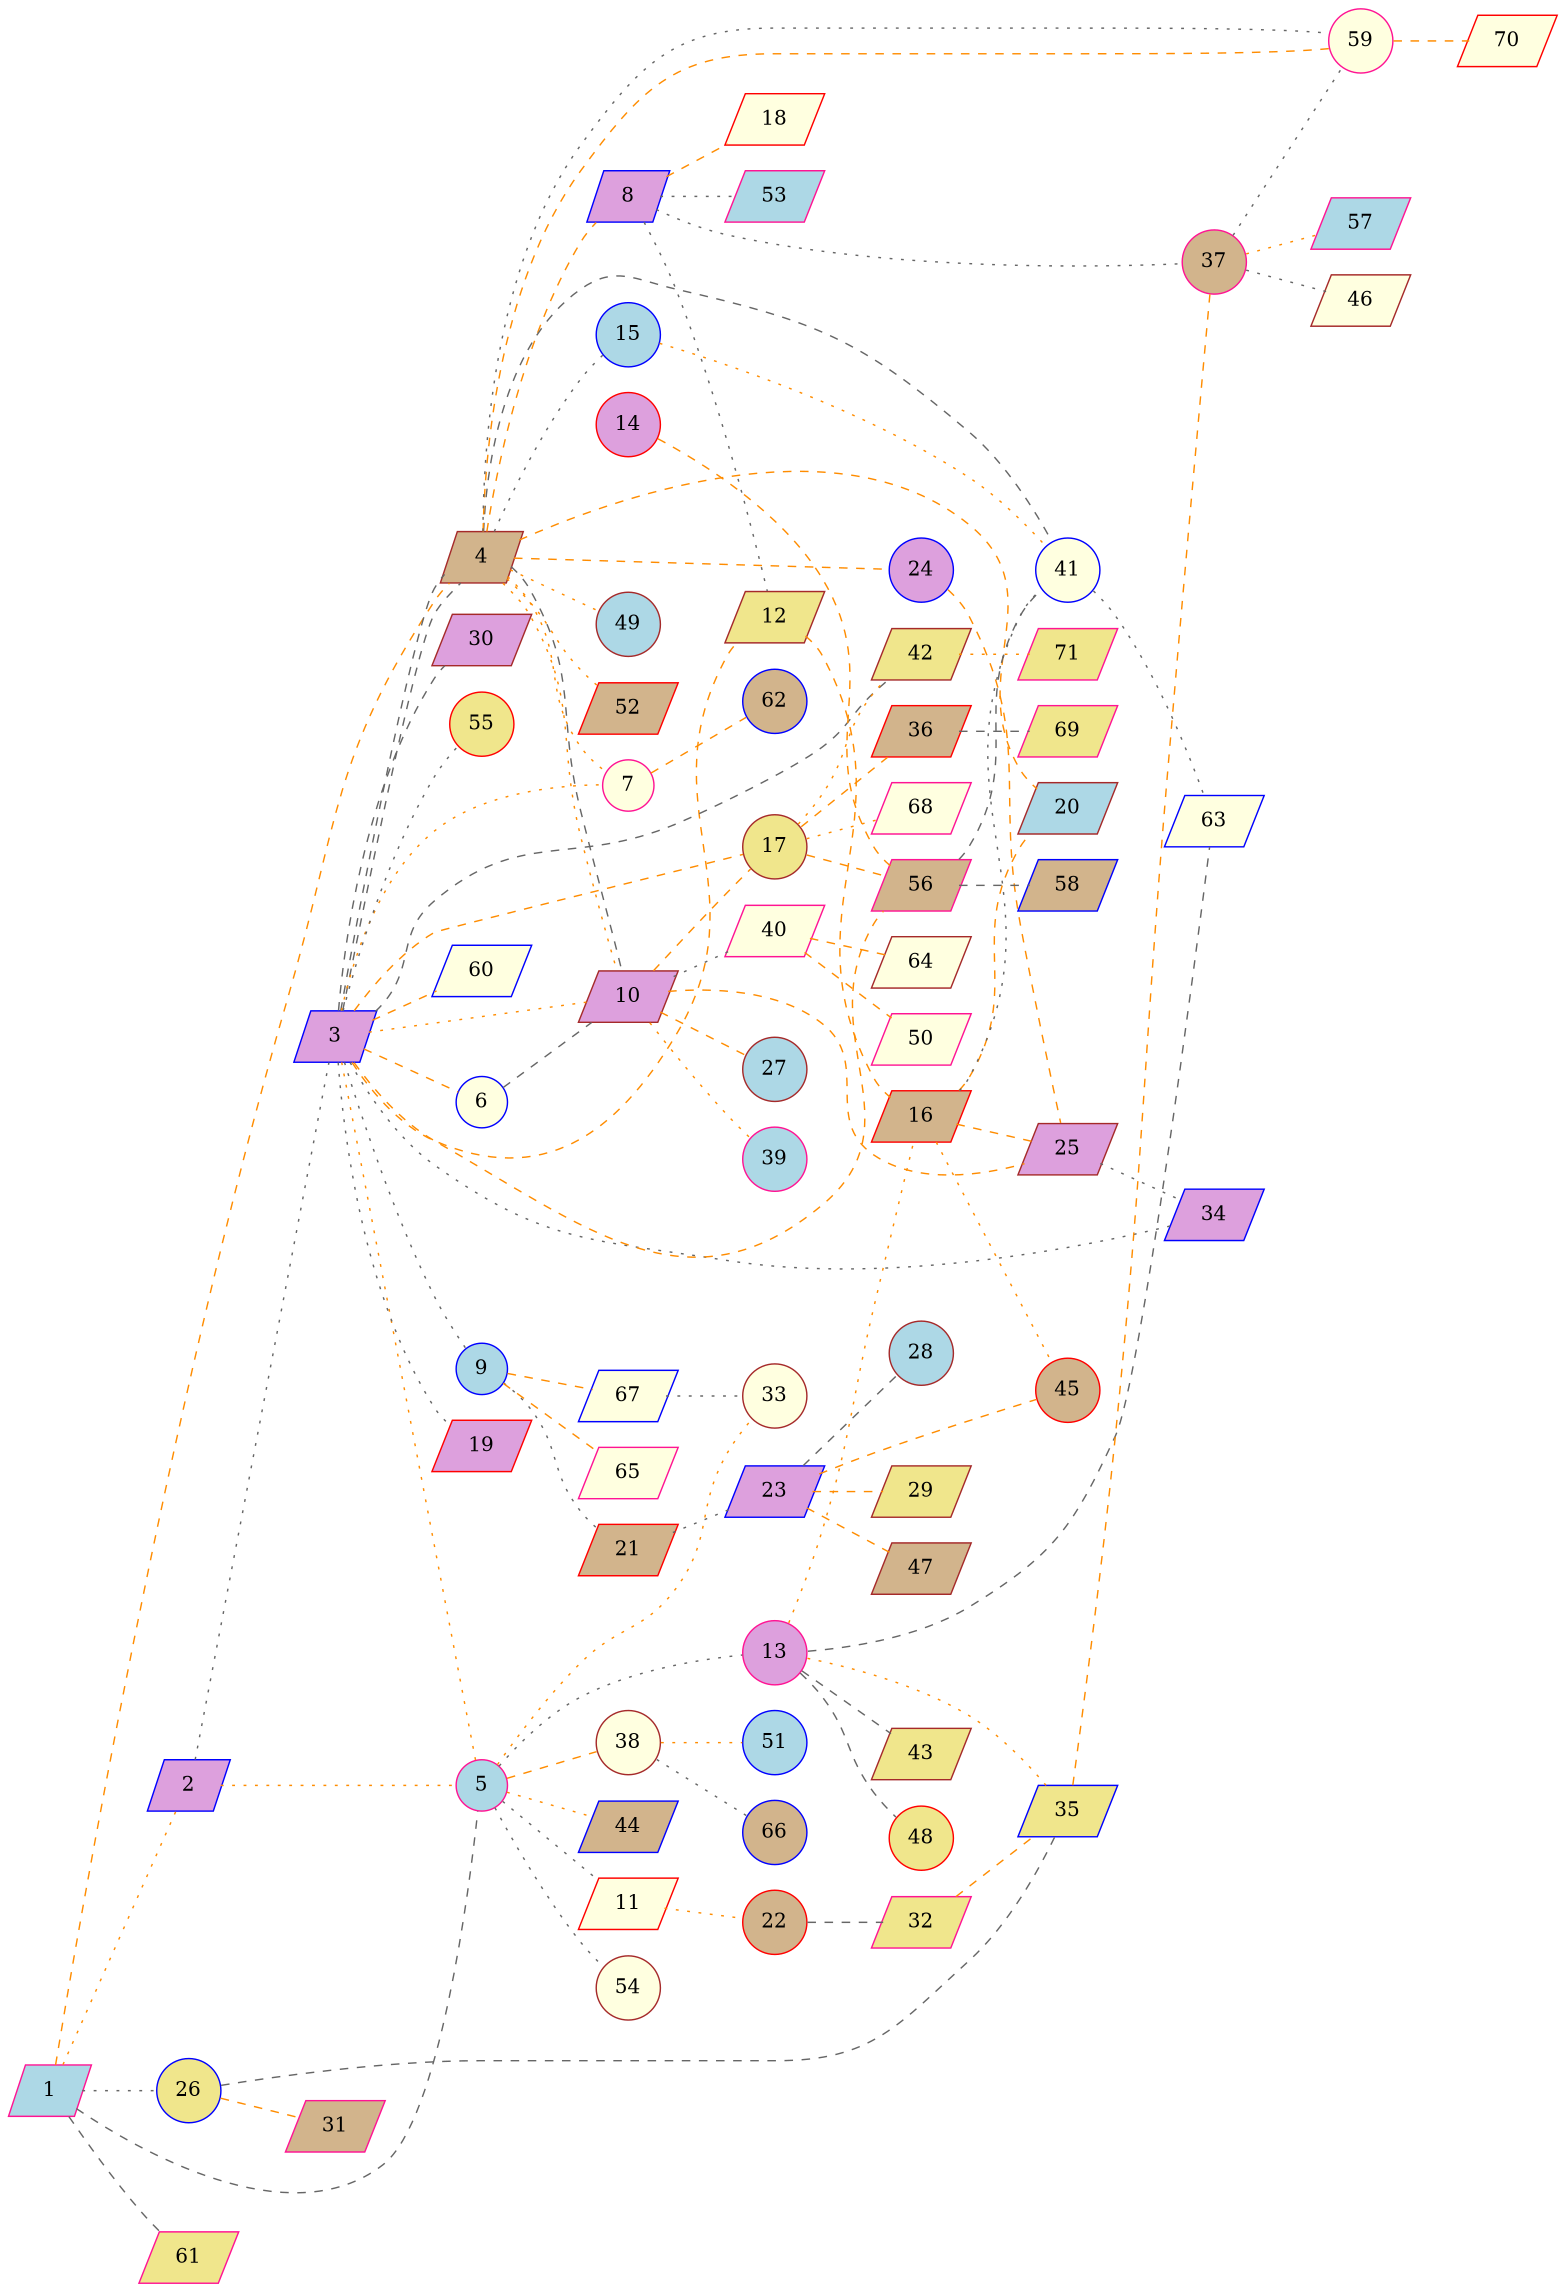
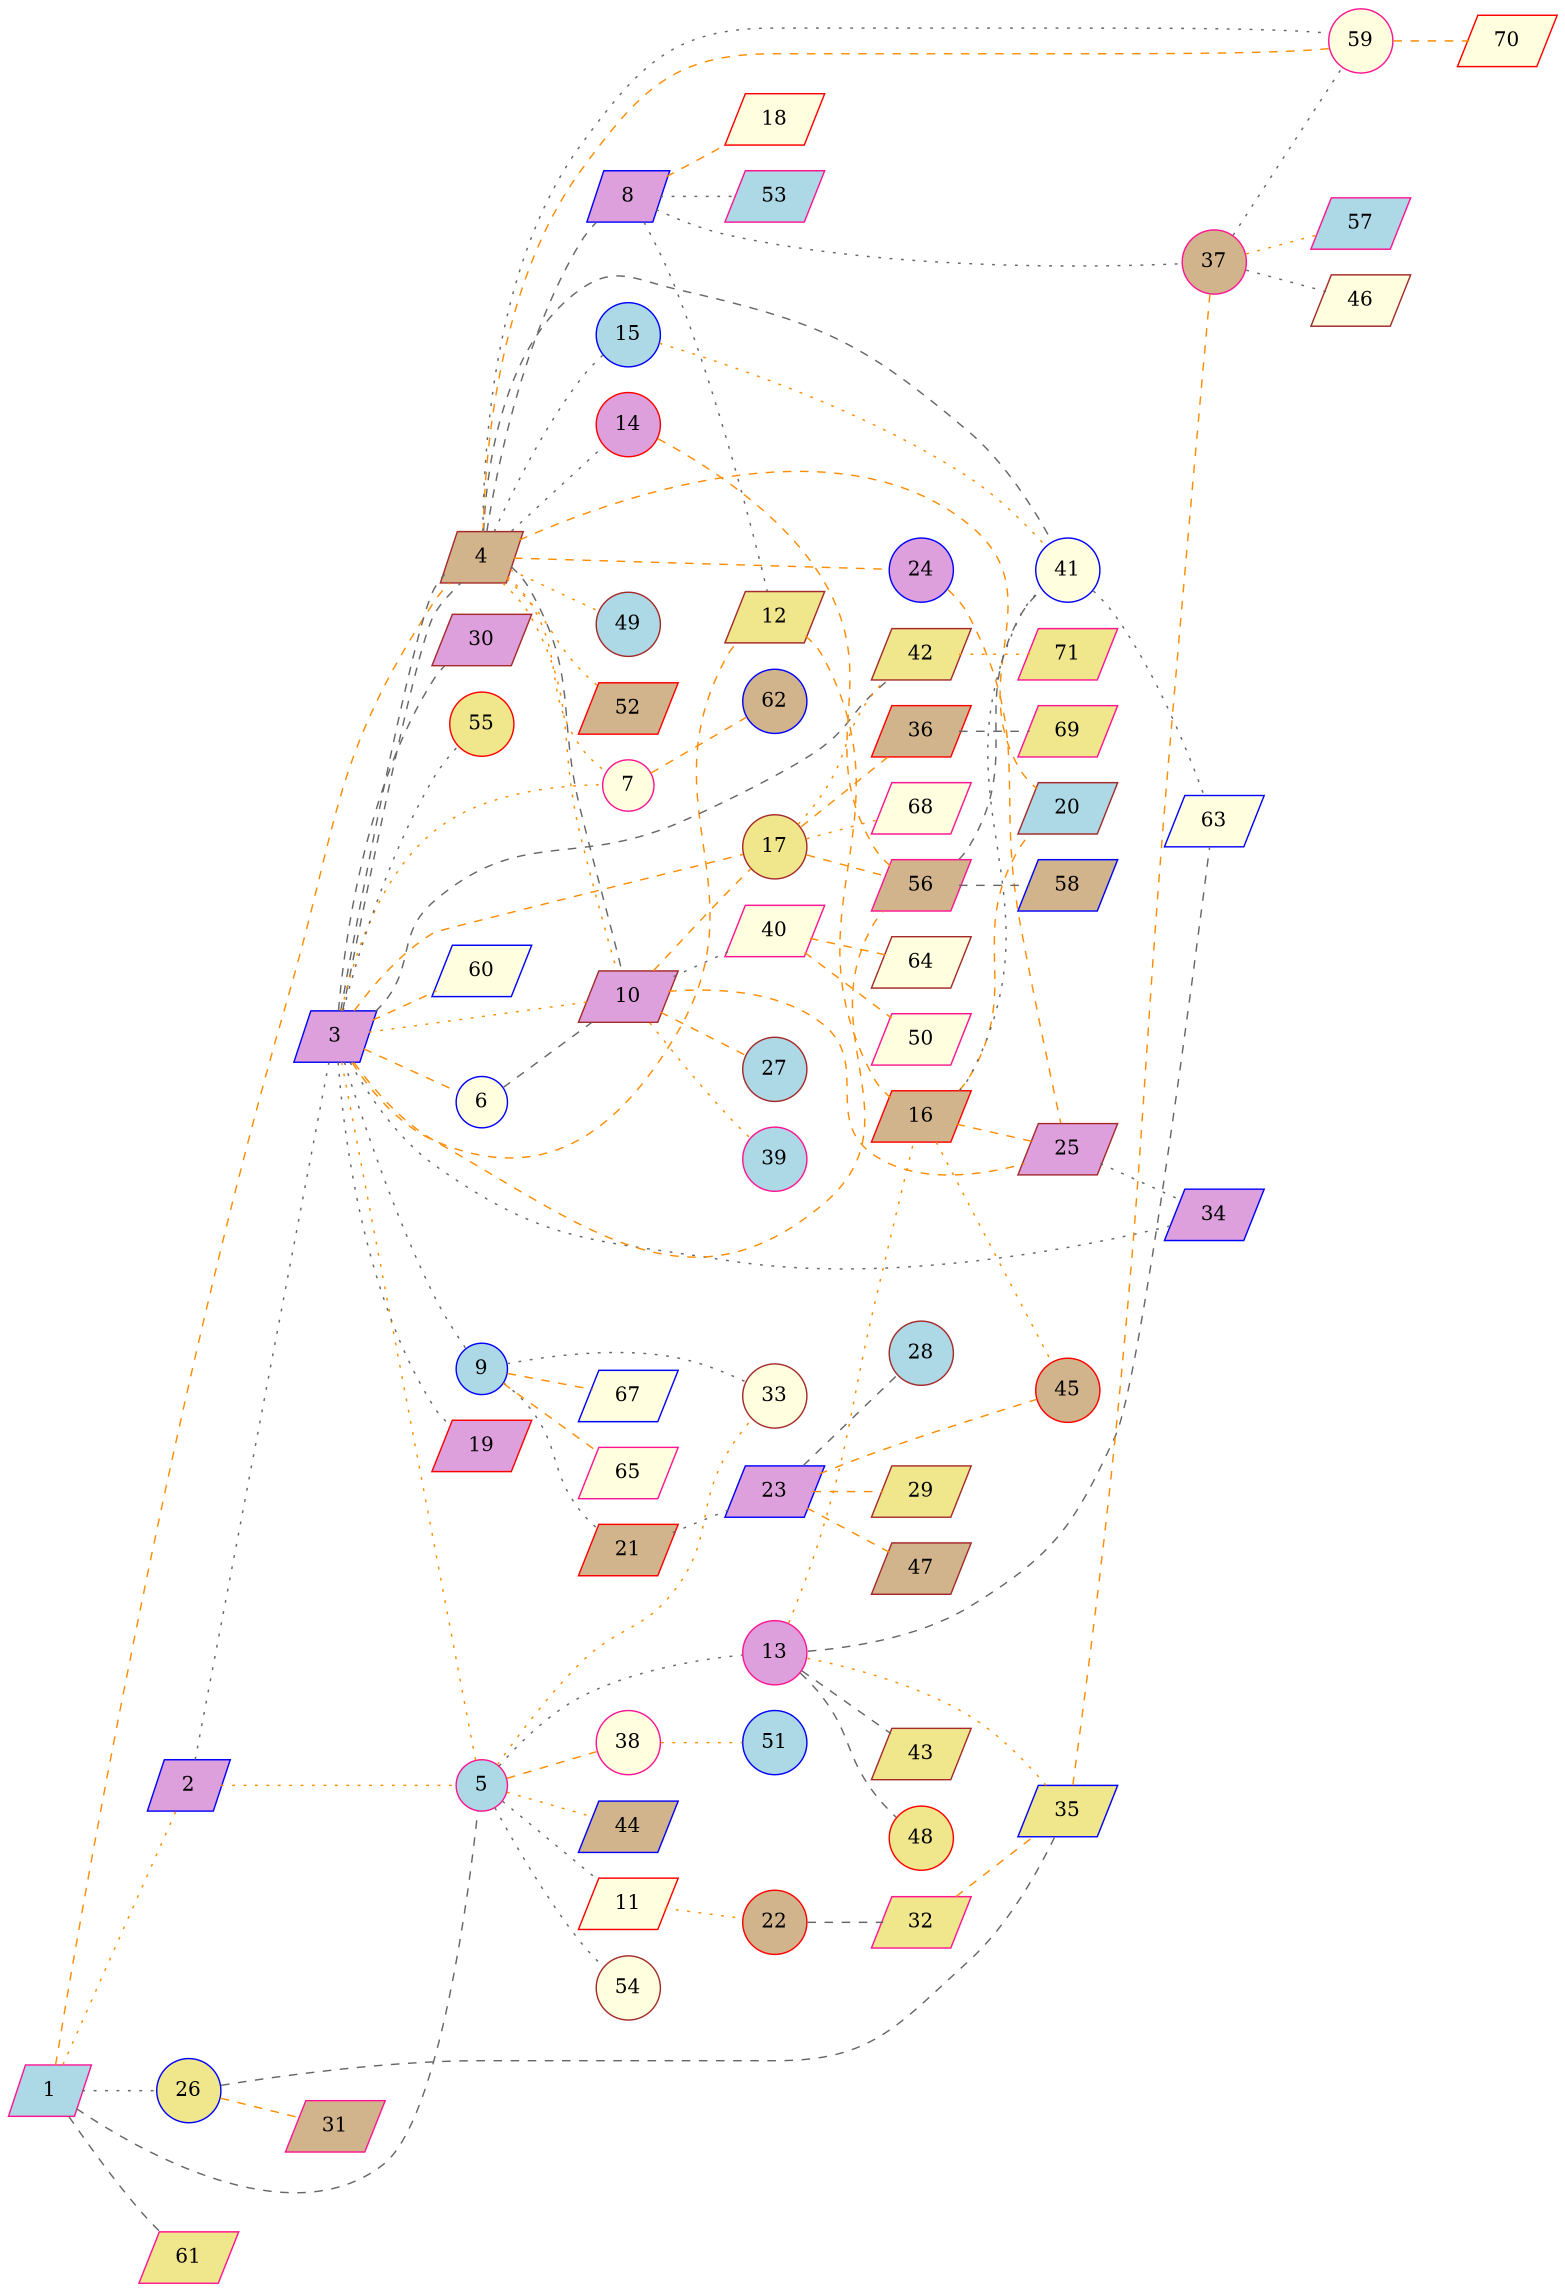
(515, 402) -> (515, 402)
none -> (558, 489)
(704, 1396) -> (628, 1353)
(628, 1743) -> (628, 1743)
(775, 1832) -> none
